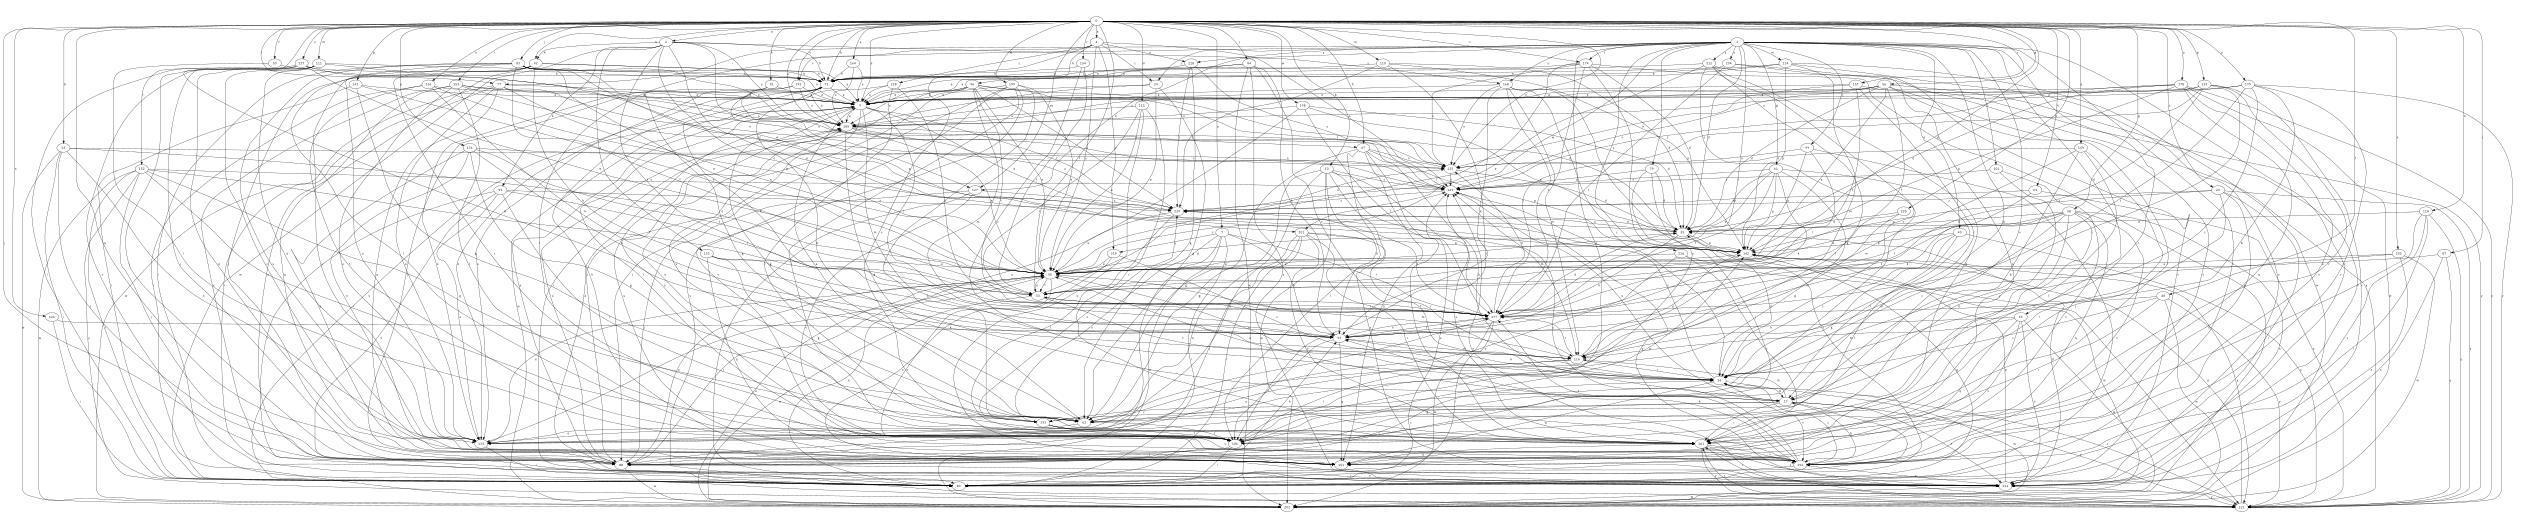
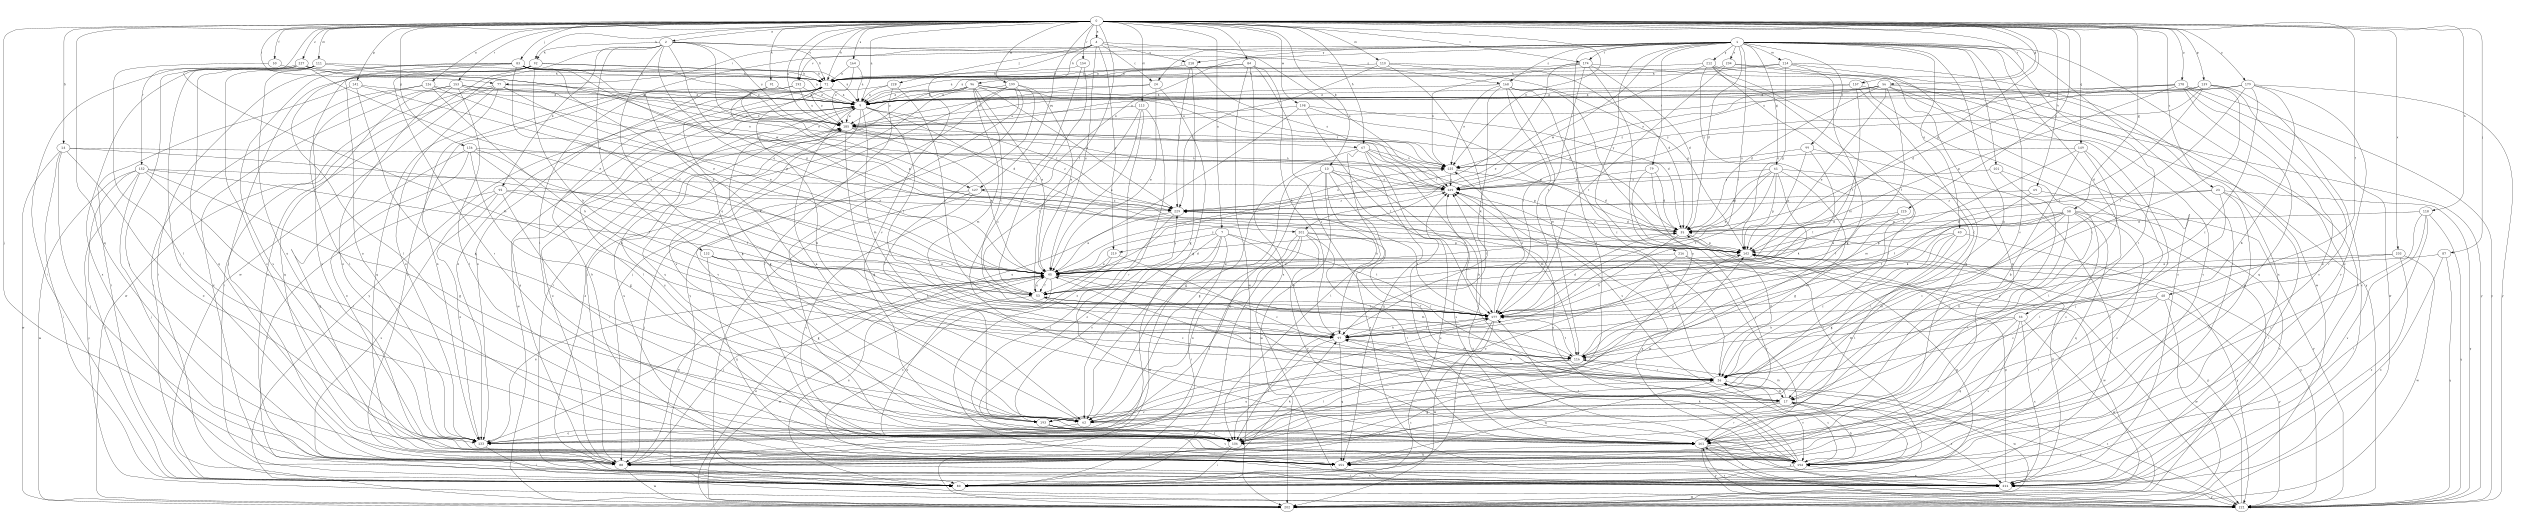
(52, 317) -> none
